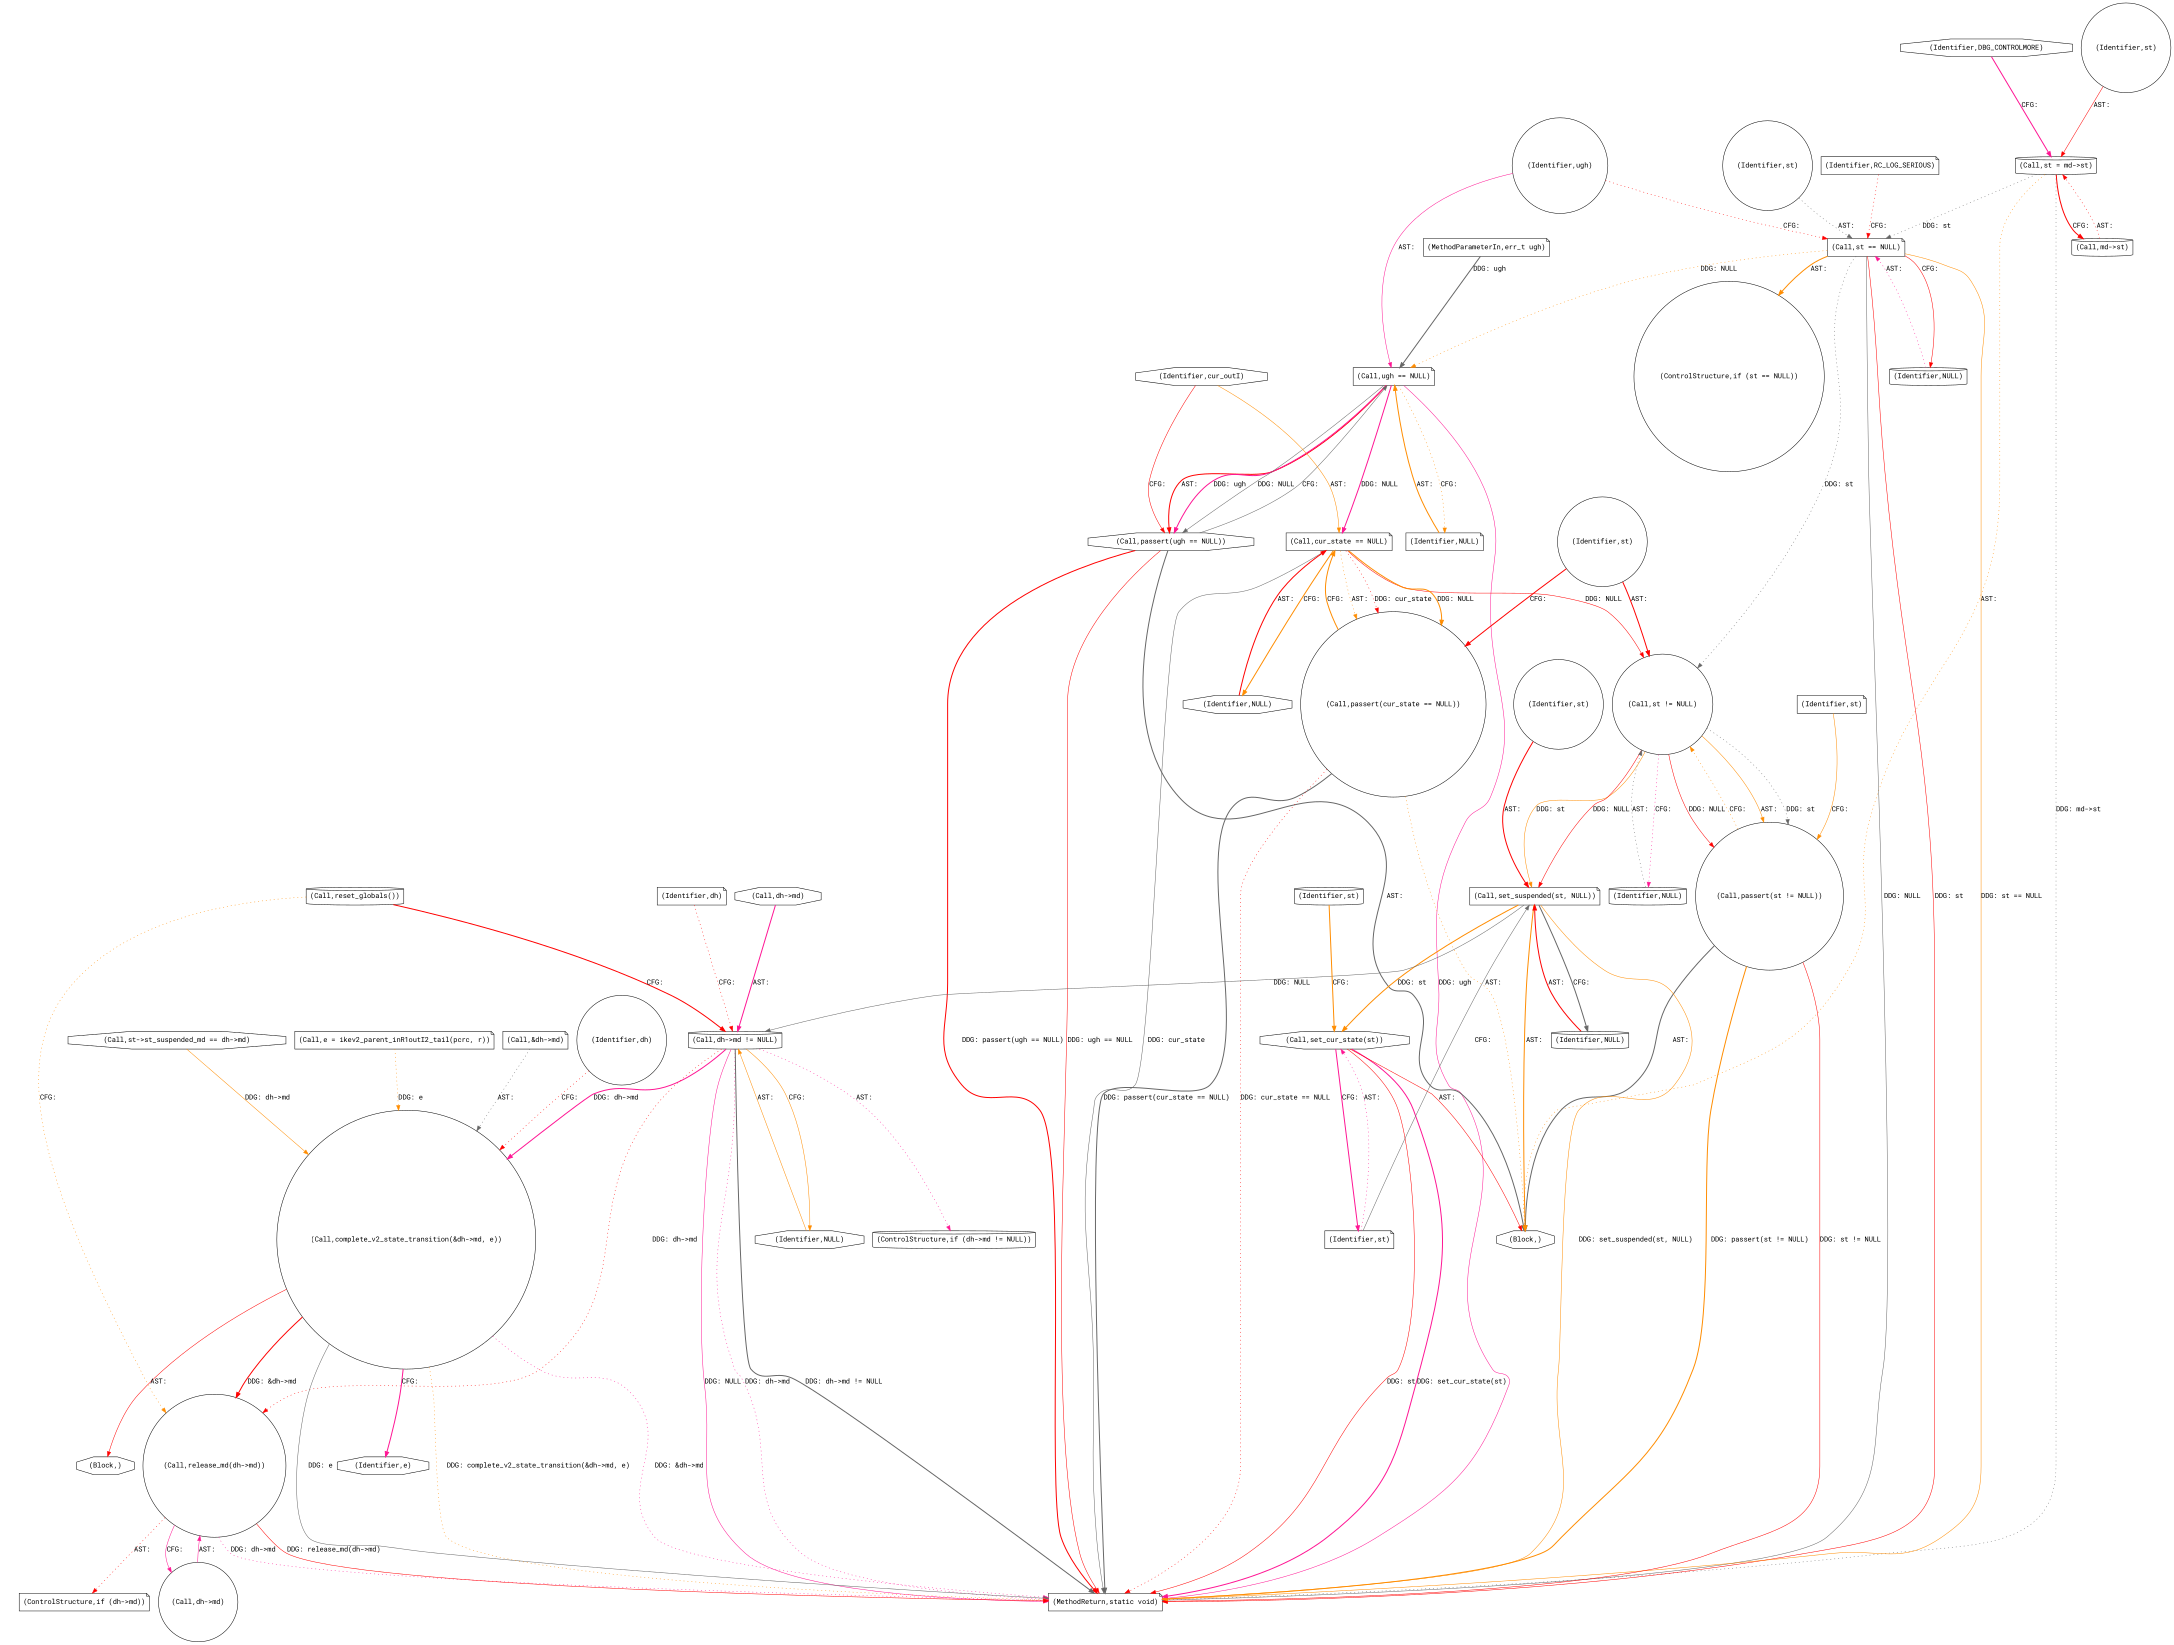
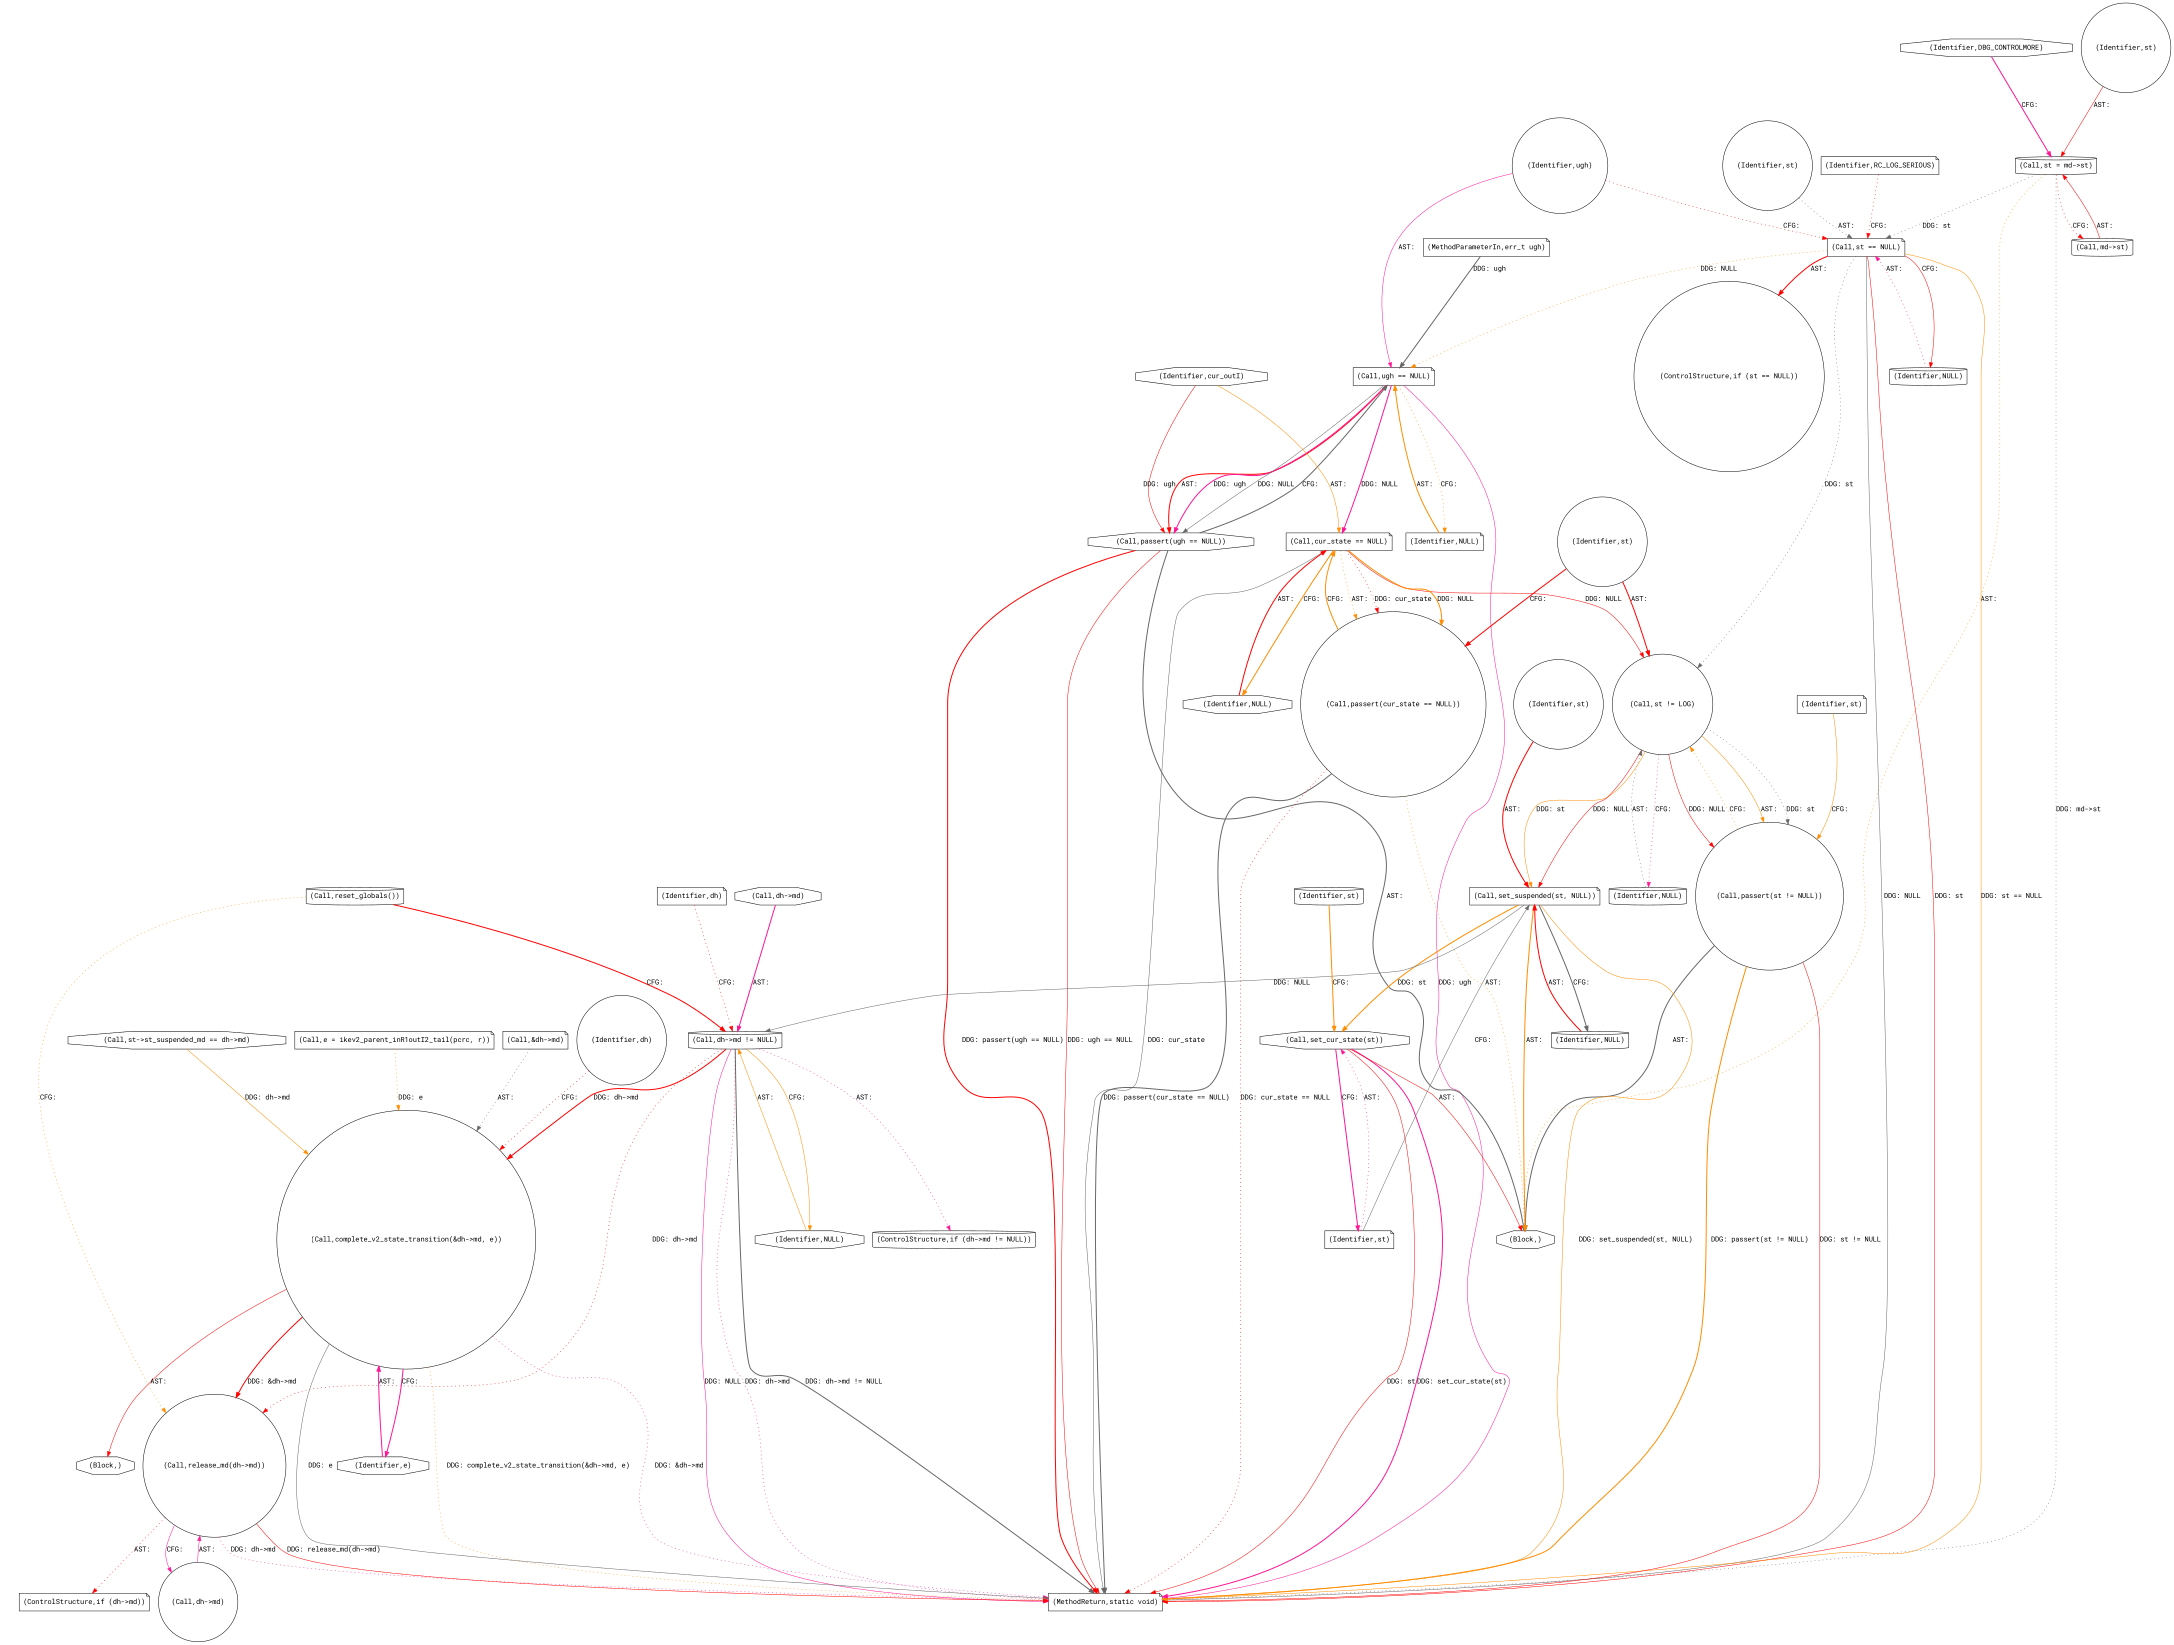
(2085, 207) -> (2085, 207)
(2062, 208) -> (2062, 208)
(1803, 271) -> (1803, 271)
(1305, 479) -> (1305, 479)
(1160, 484) -> (1160, 484)
(1663, 704) -> (1663, 704)
(614, 1089) -> (614, 1089)
none -> (380, 1414)
